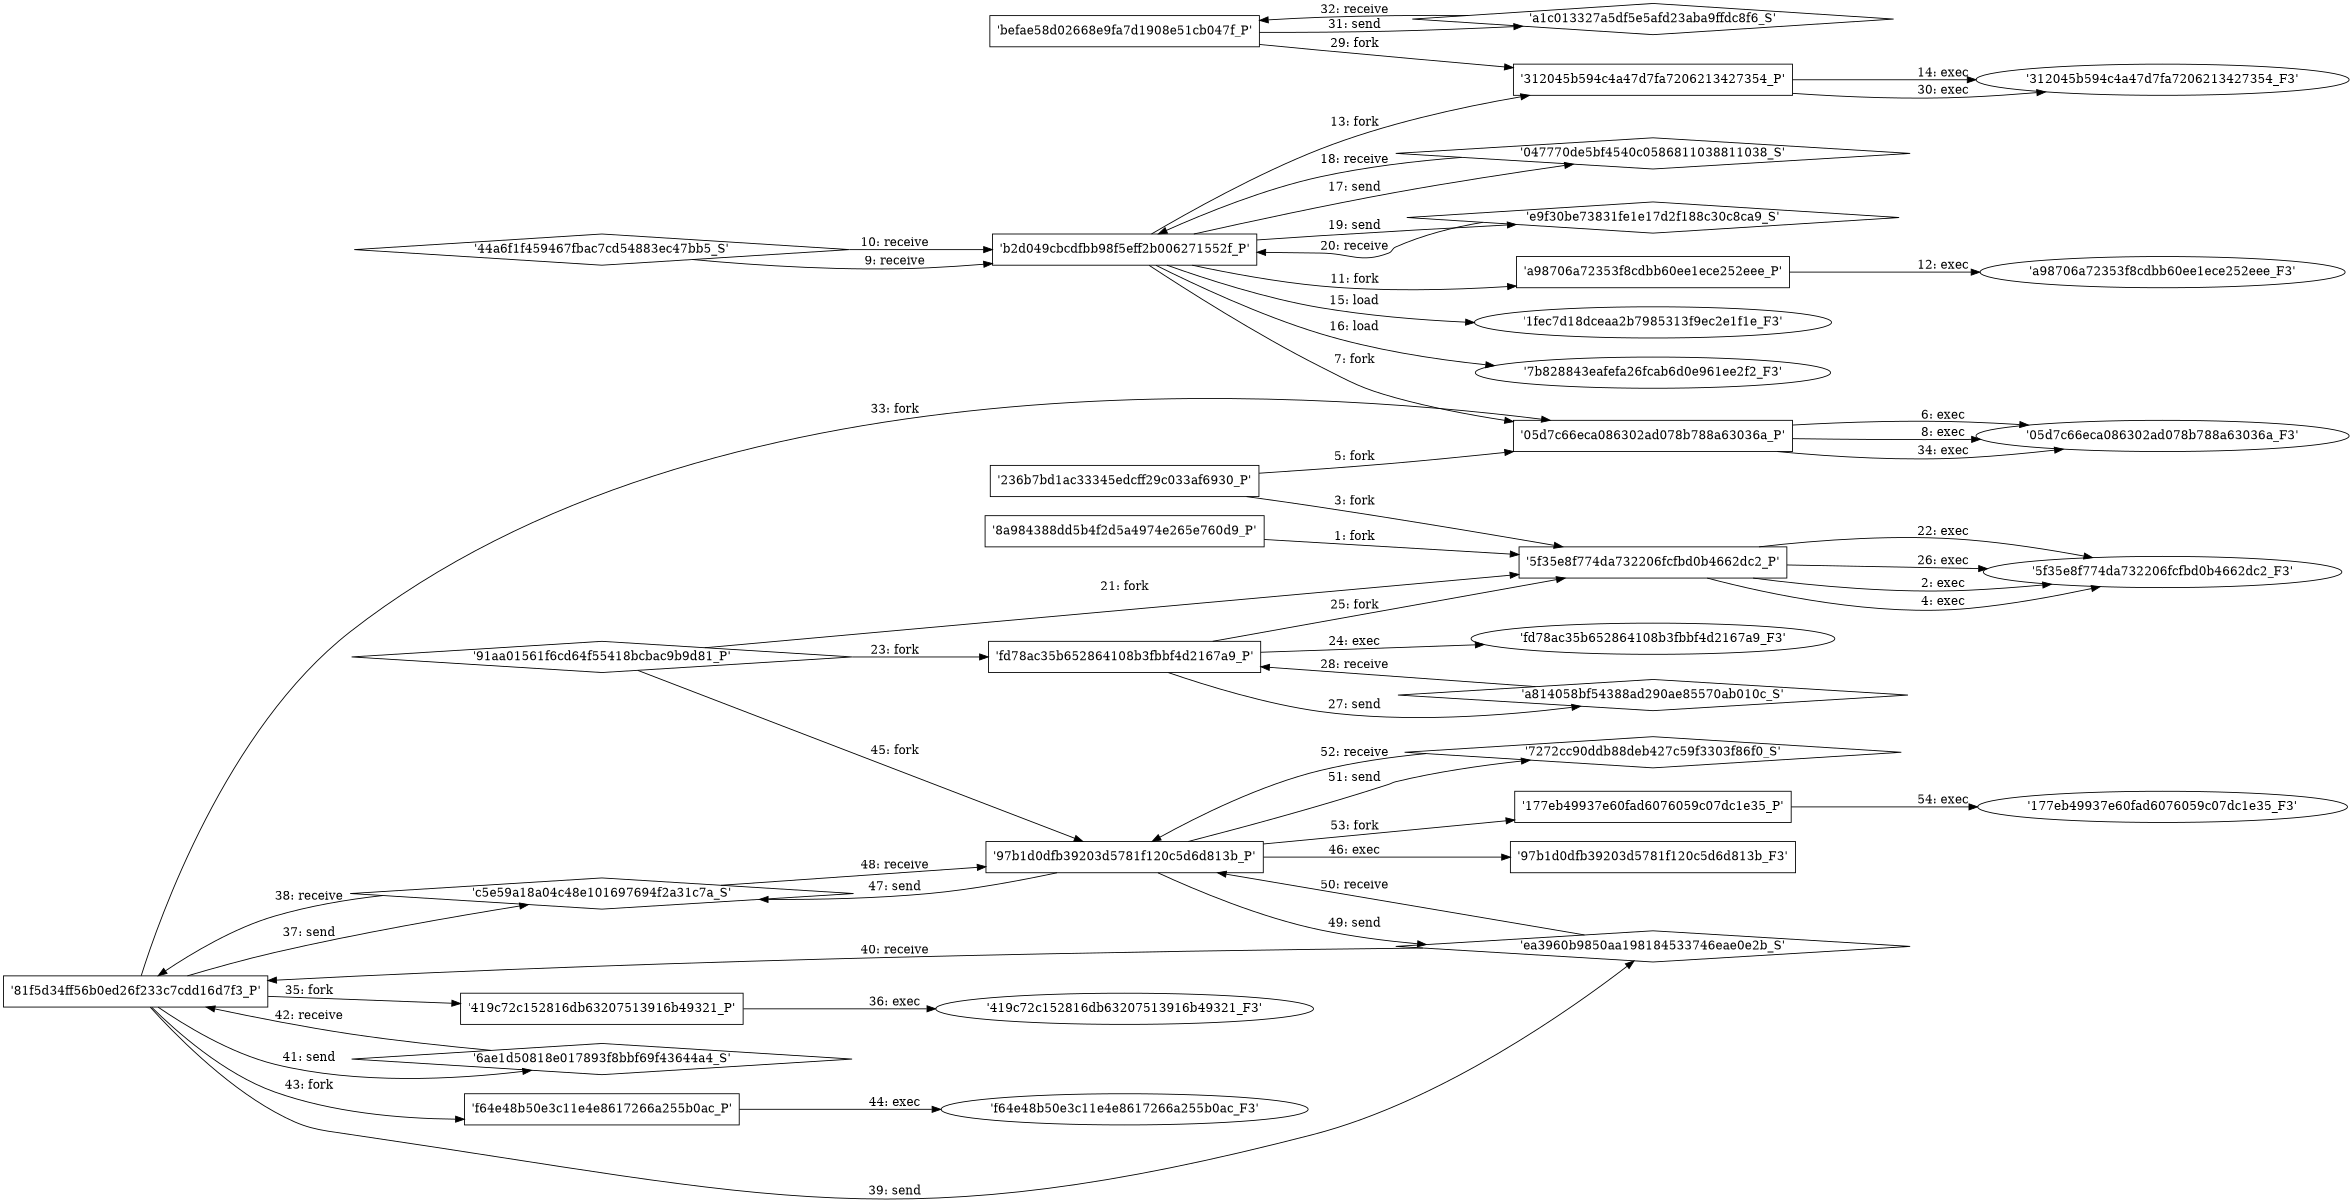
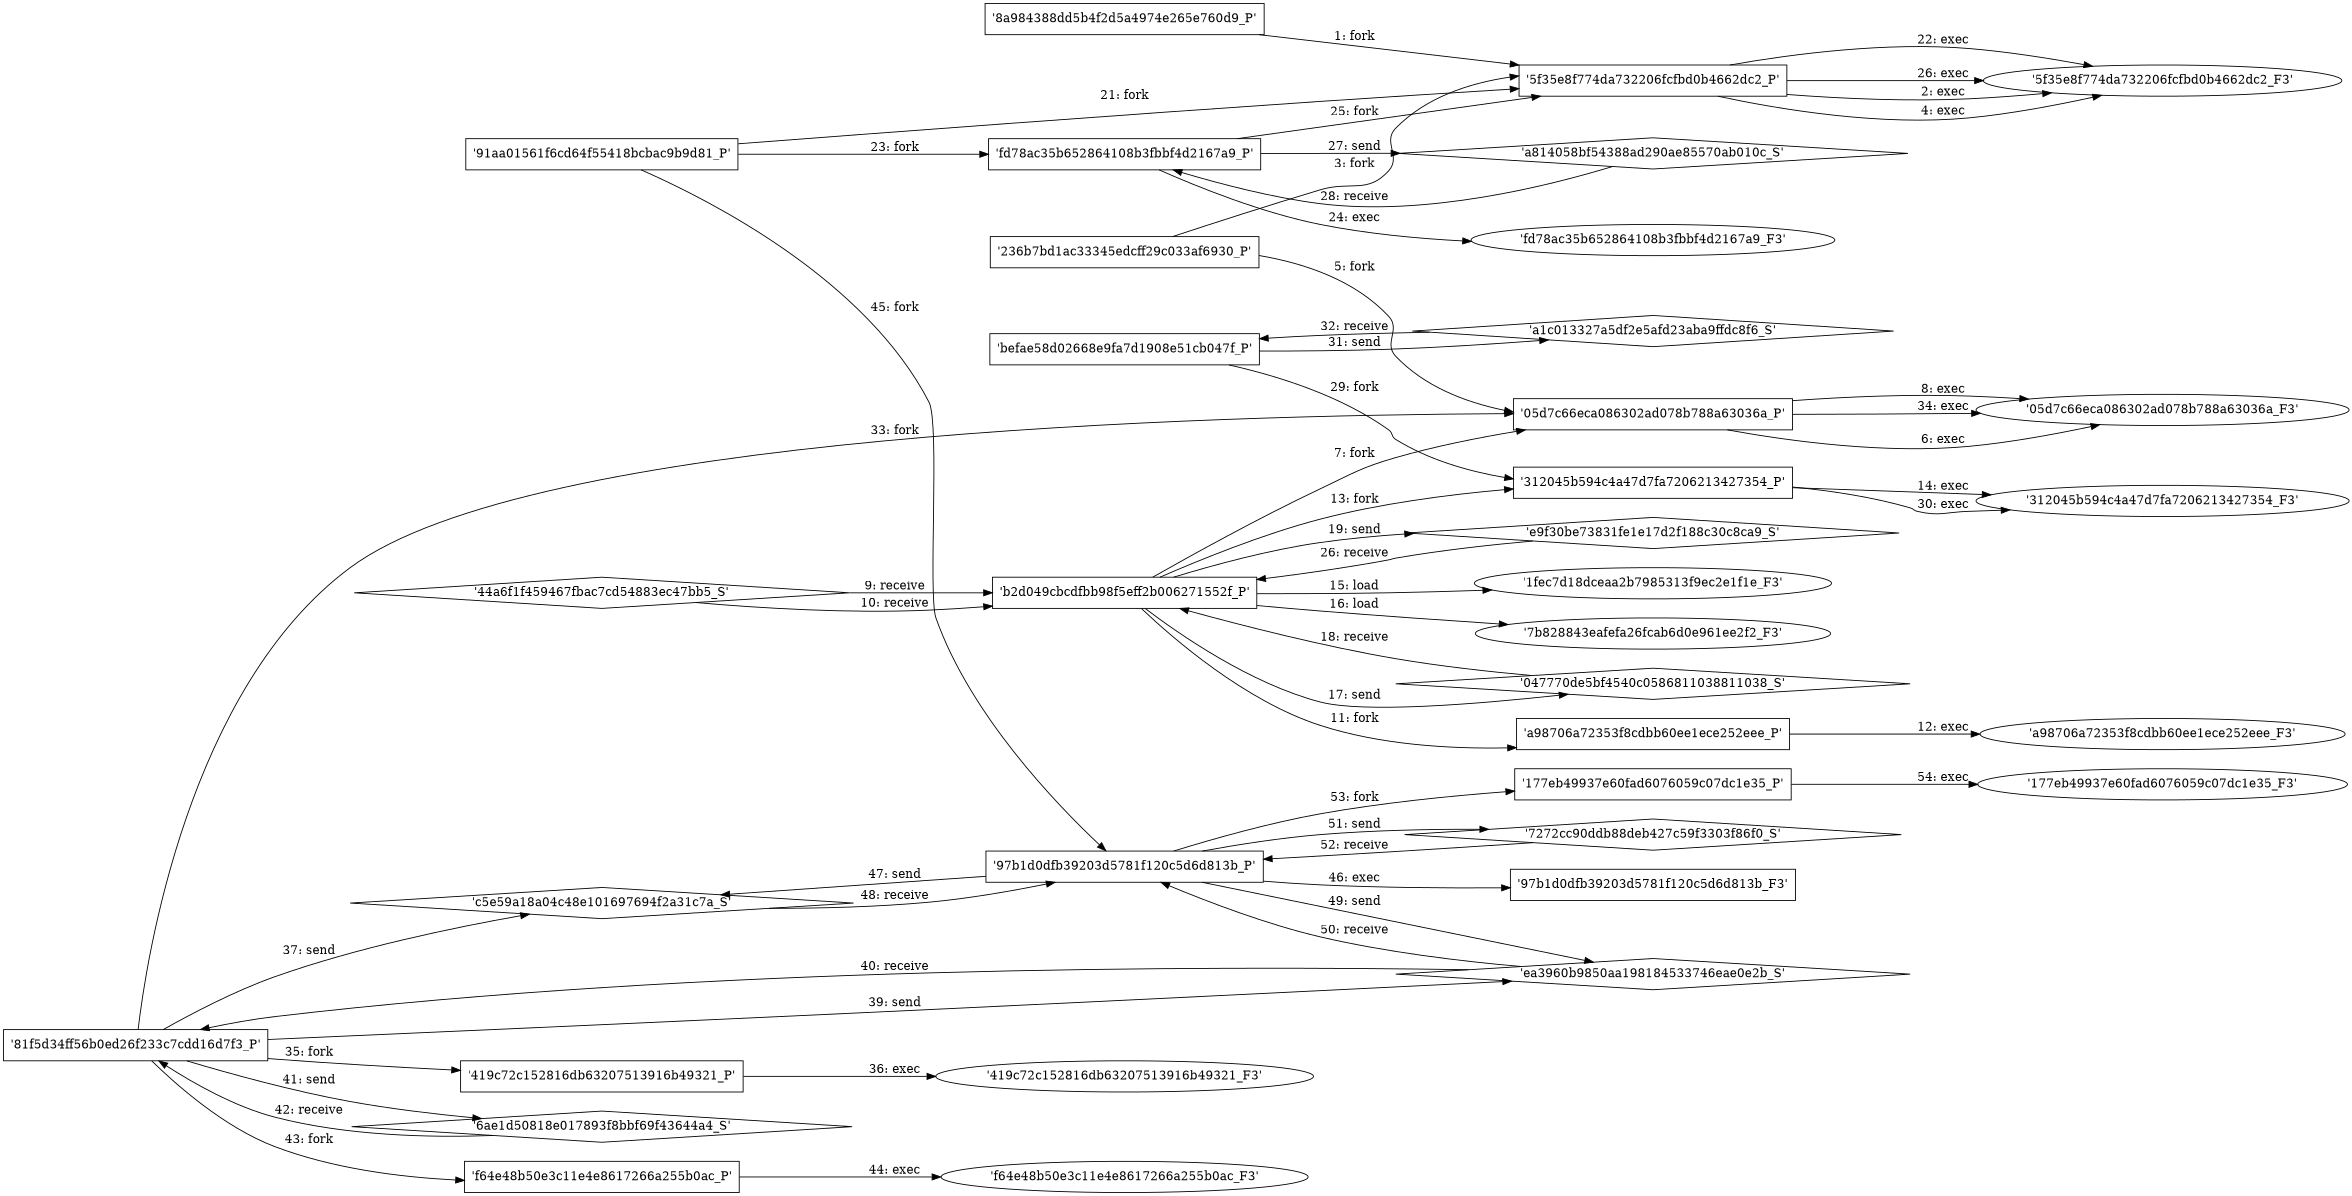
(1653, 19) -> (1653, 331)
(1355, 247) -> (1355, 553)
(602, 657) -> (602, 154)
(269, 918) -> none
